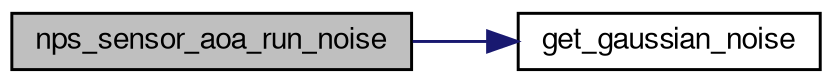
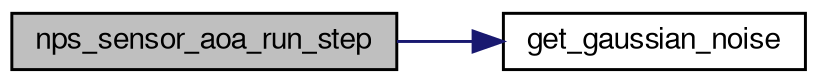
(212, 41) -> (204, 41)
